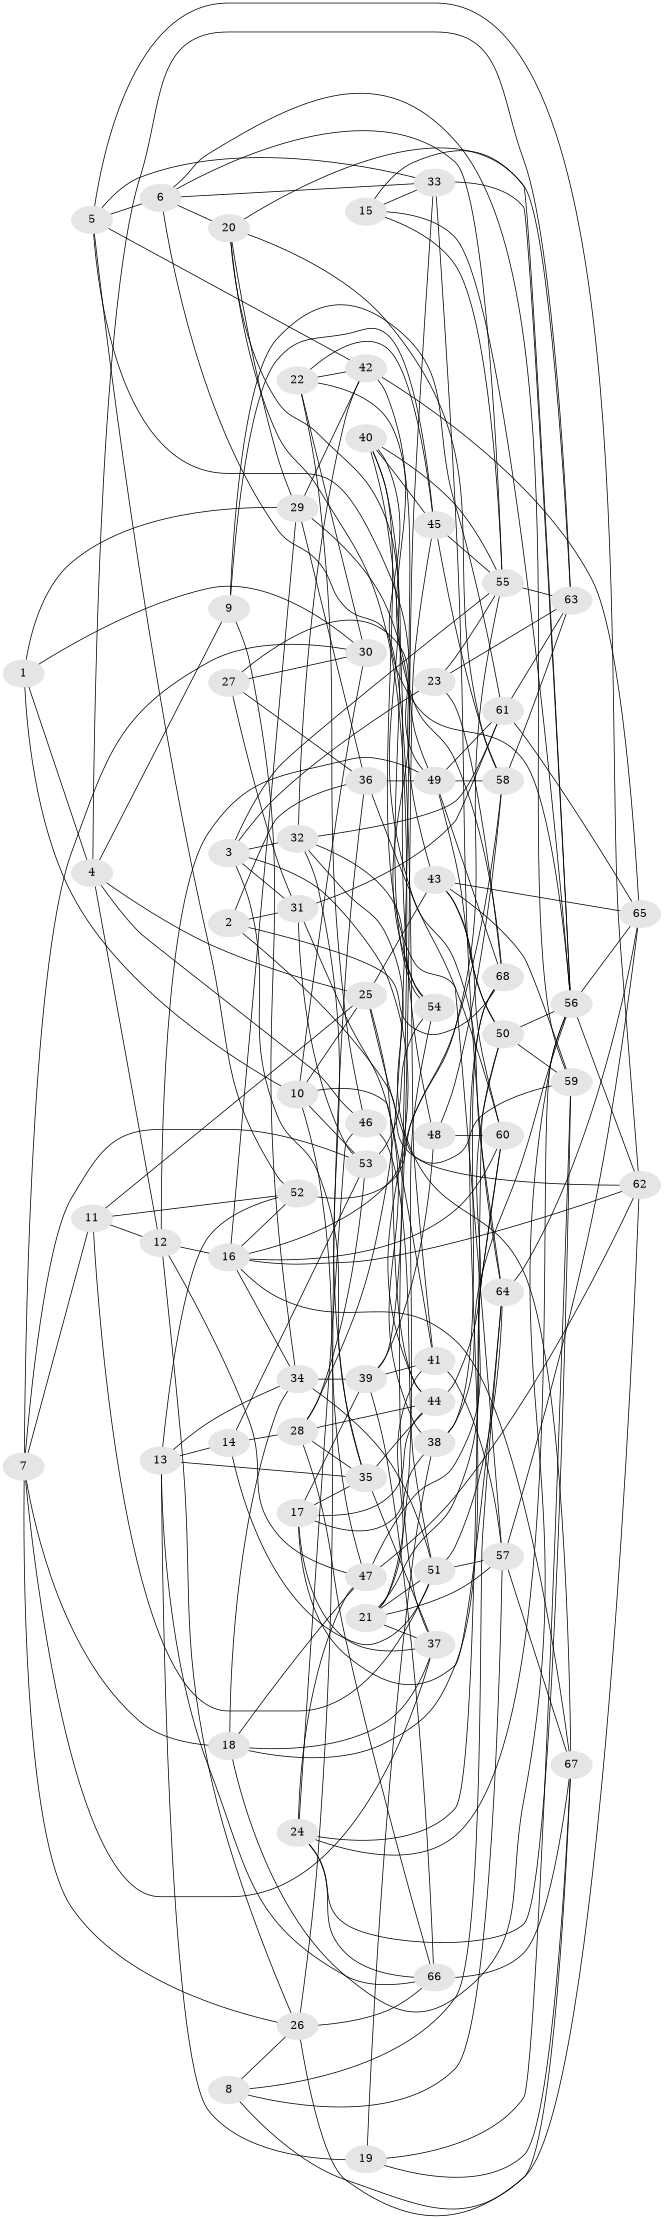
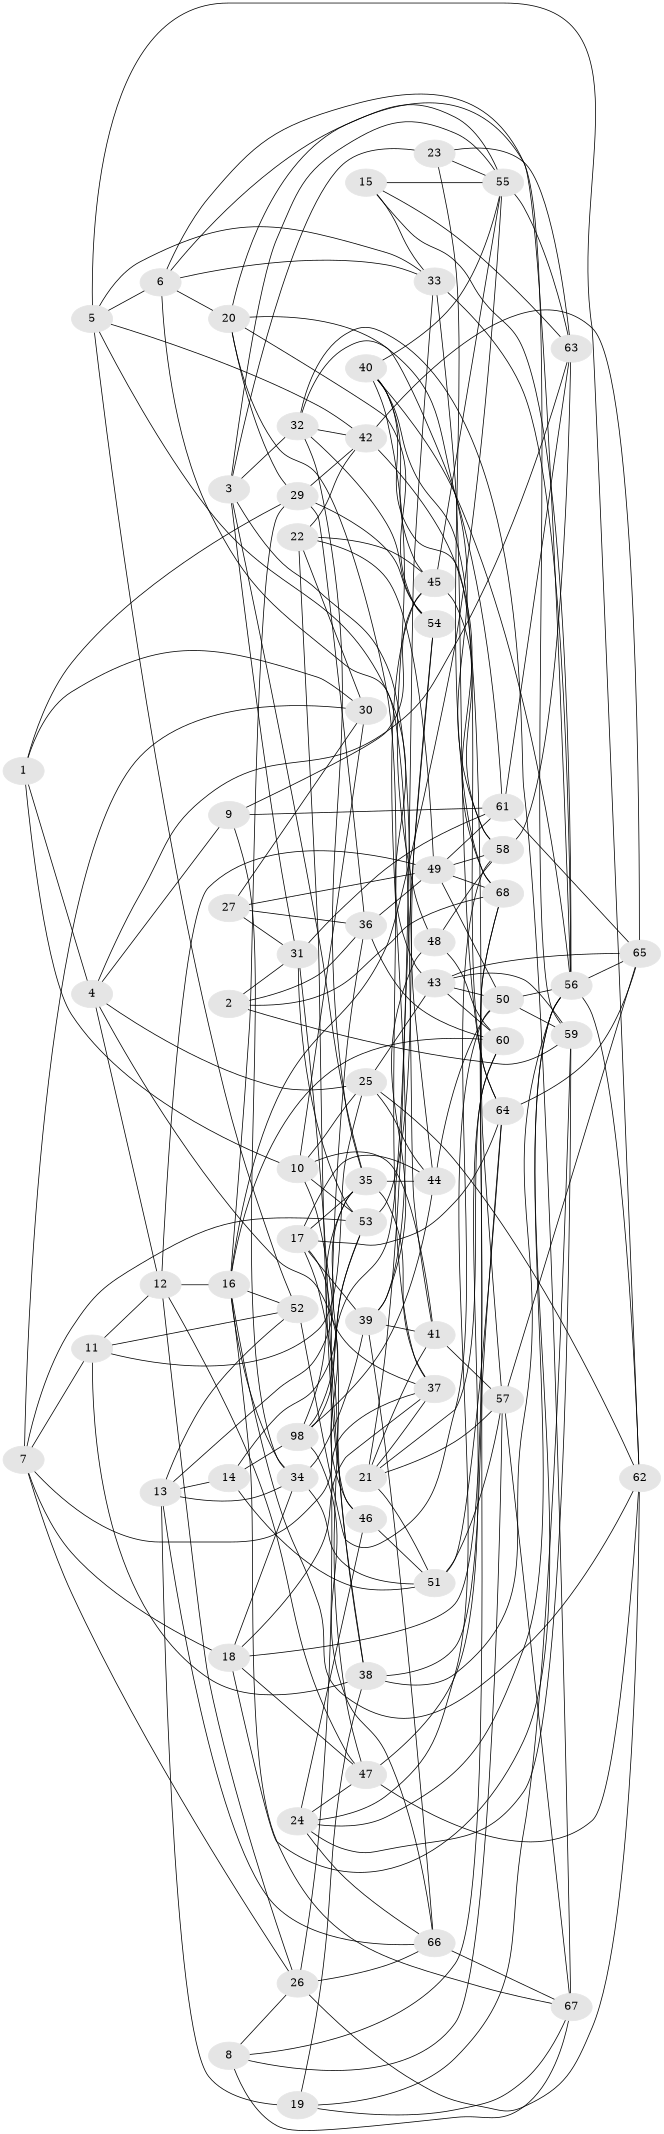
(298, 1432) -> (298, 1437)
(154, 1615) -> (142, 1601)
